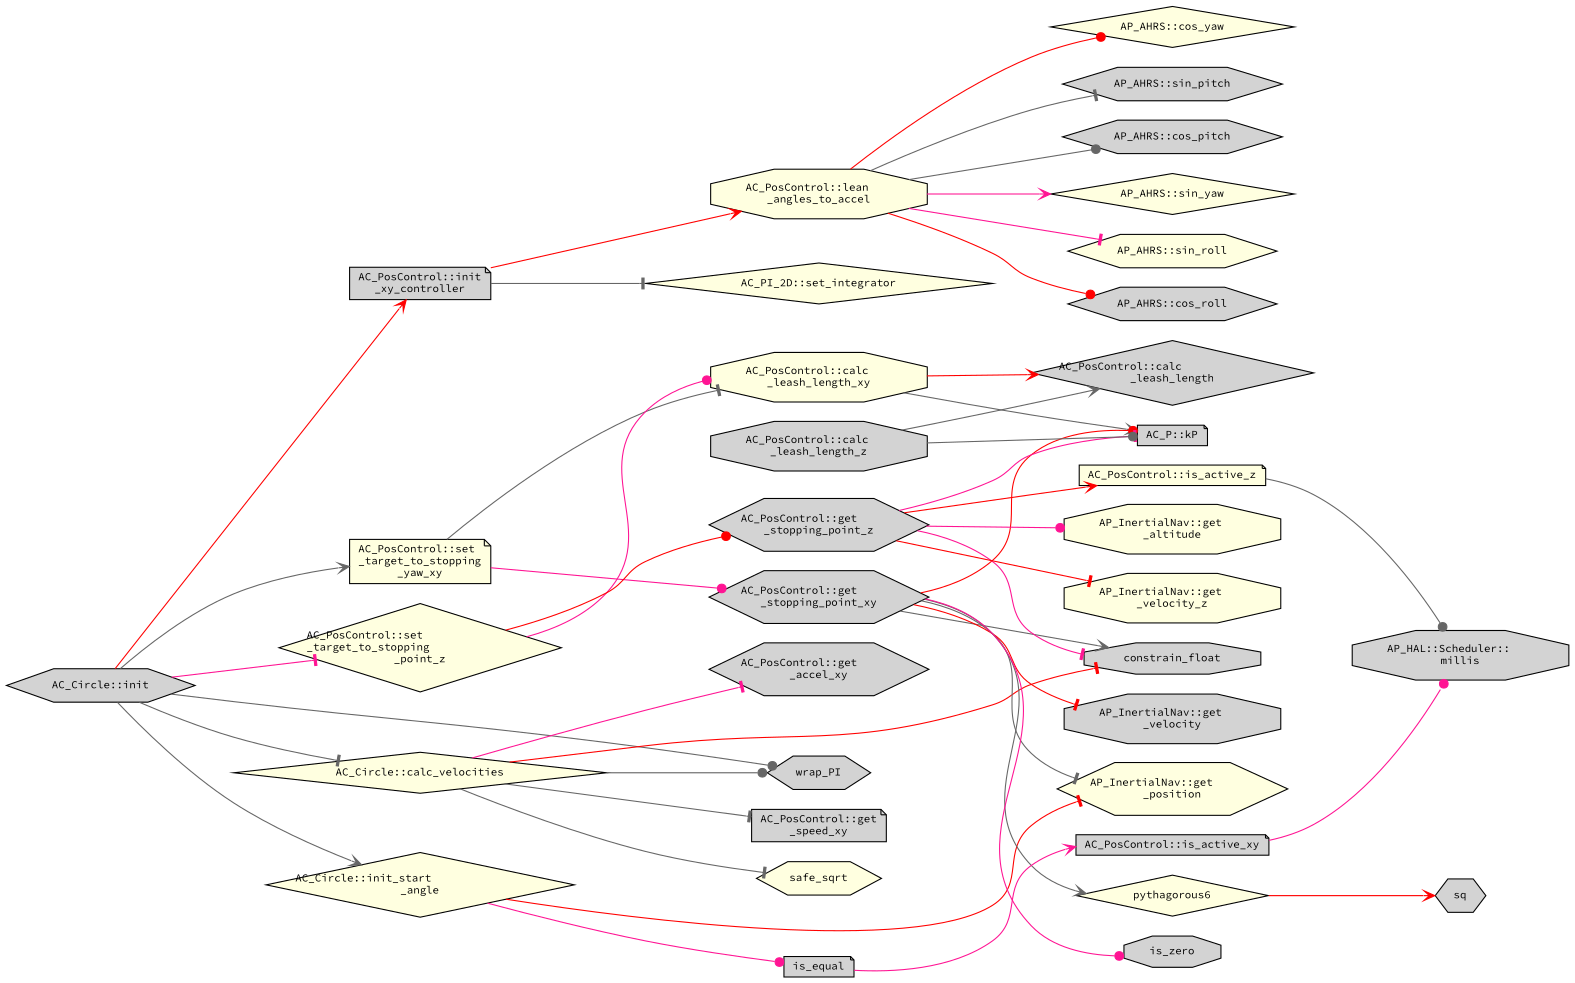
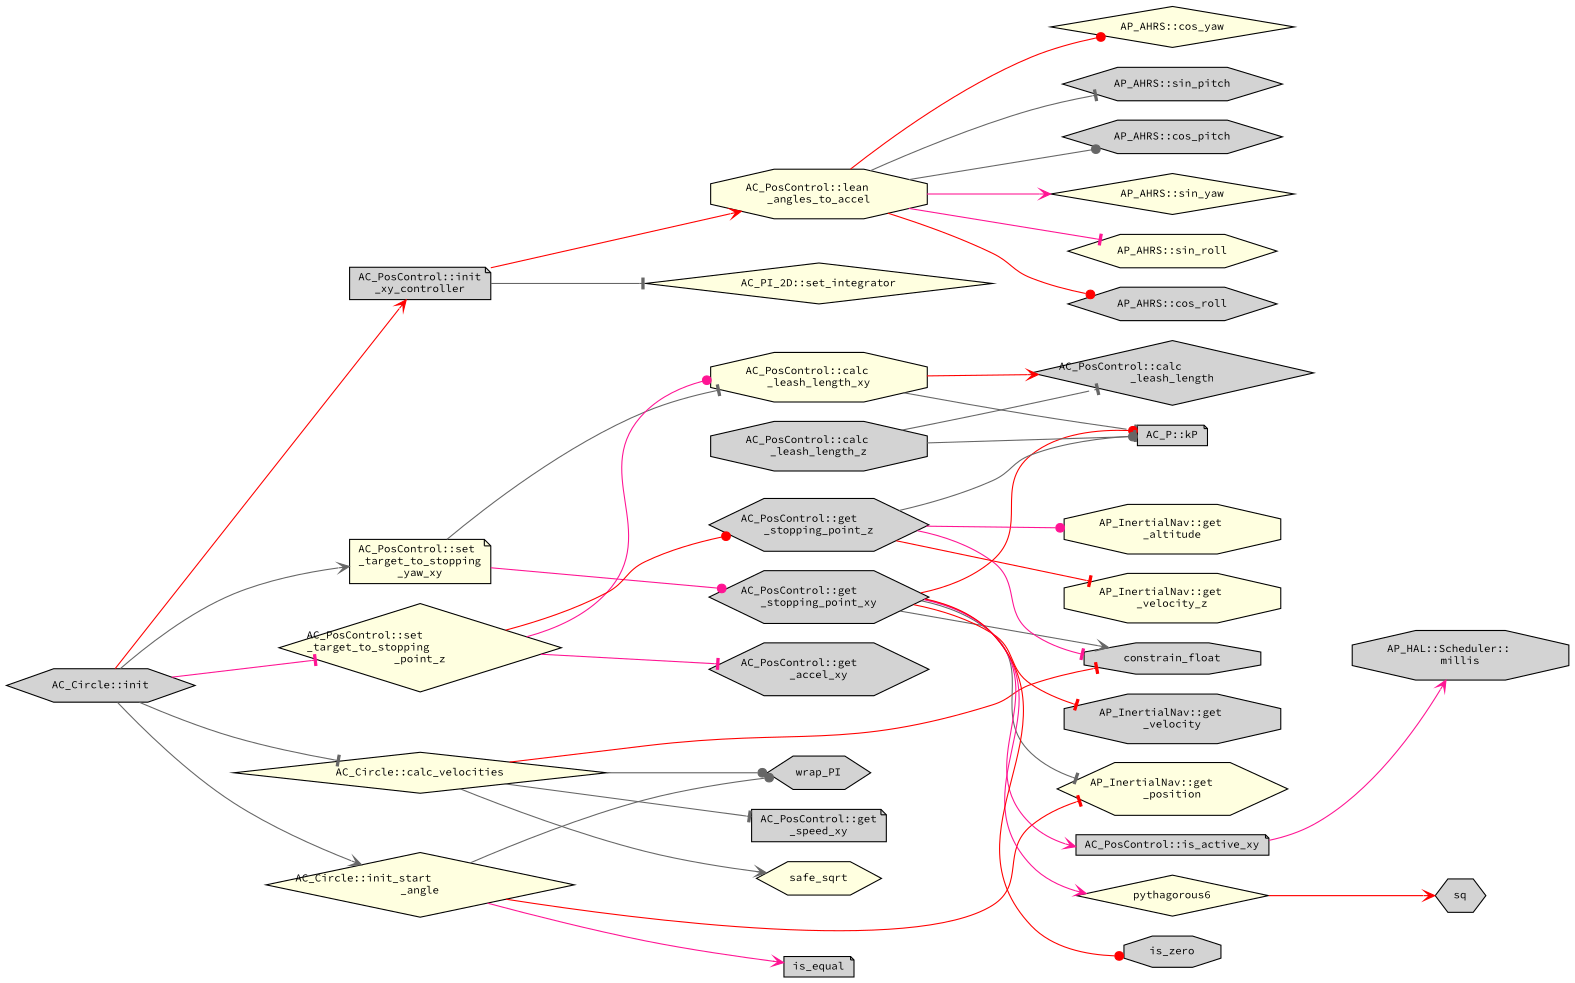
(1020, 413) -> (1020, 413)
(981, 414) -> (981, 414)
(1013, 466) -> (1013, 466)
(1172, 475) -> none
(605, 721) -> (628, 659)
(470, 727) -> (614, 809)
(1013, 746) -> (1010, 830)
(1369, 782) -> (1369, 782)
(1001, 834) -> (1001, 834)
(608, 841) -> (608, 841)
(630, 938) -> (630, 938)
(984, 946) -> (1014, 710)
